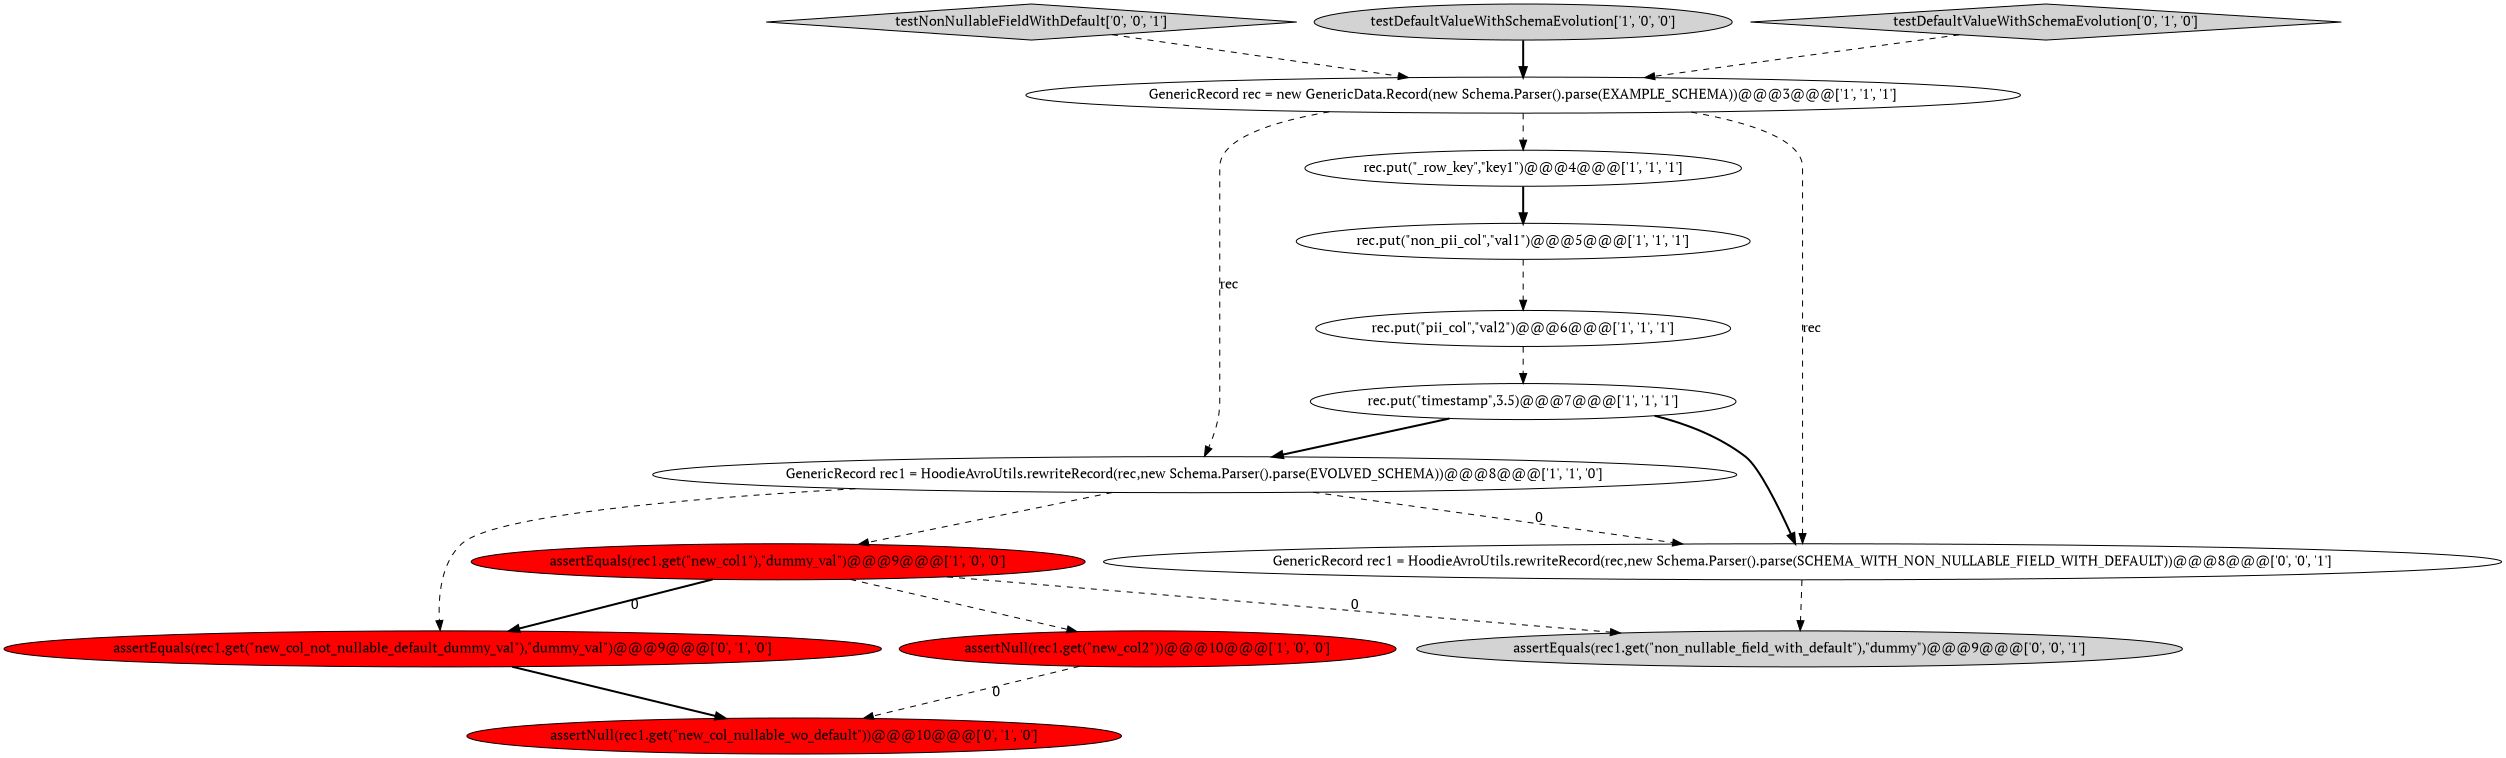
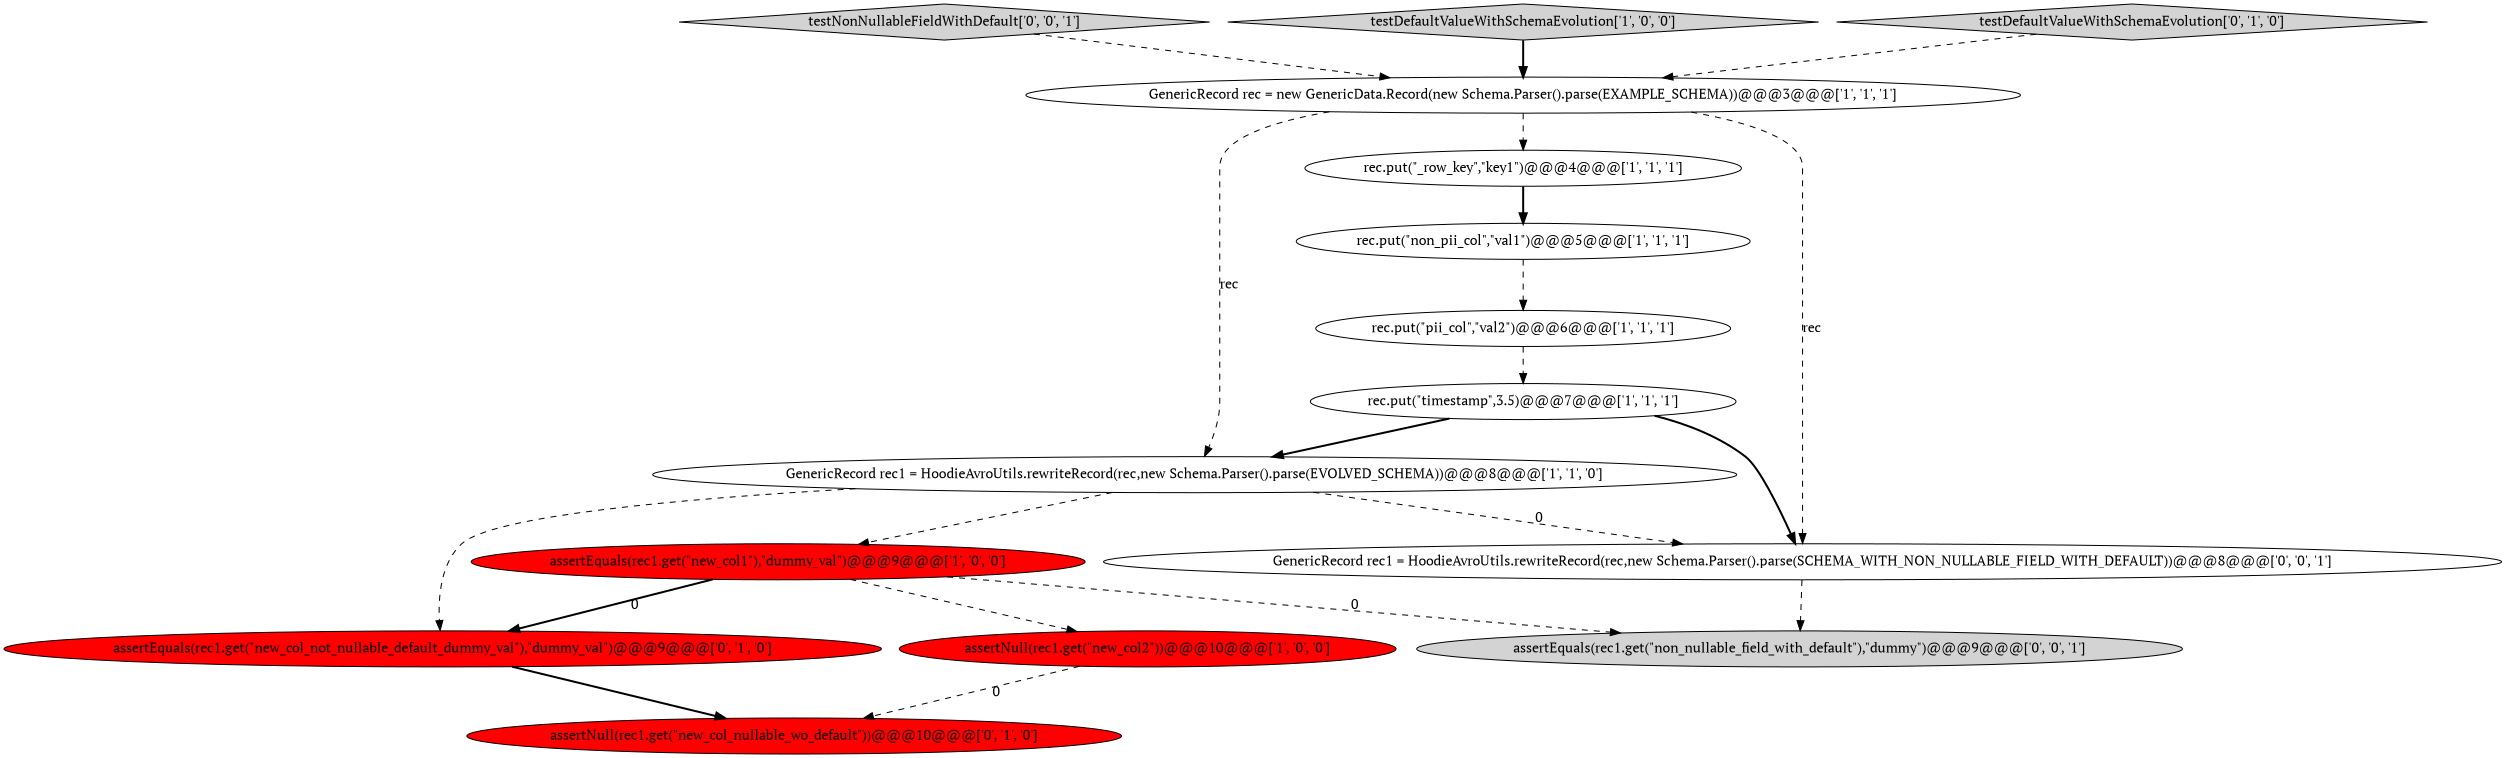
(1523, 22) -> (1523, 22)
